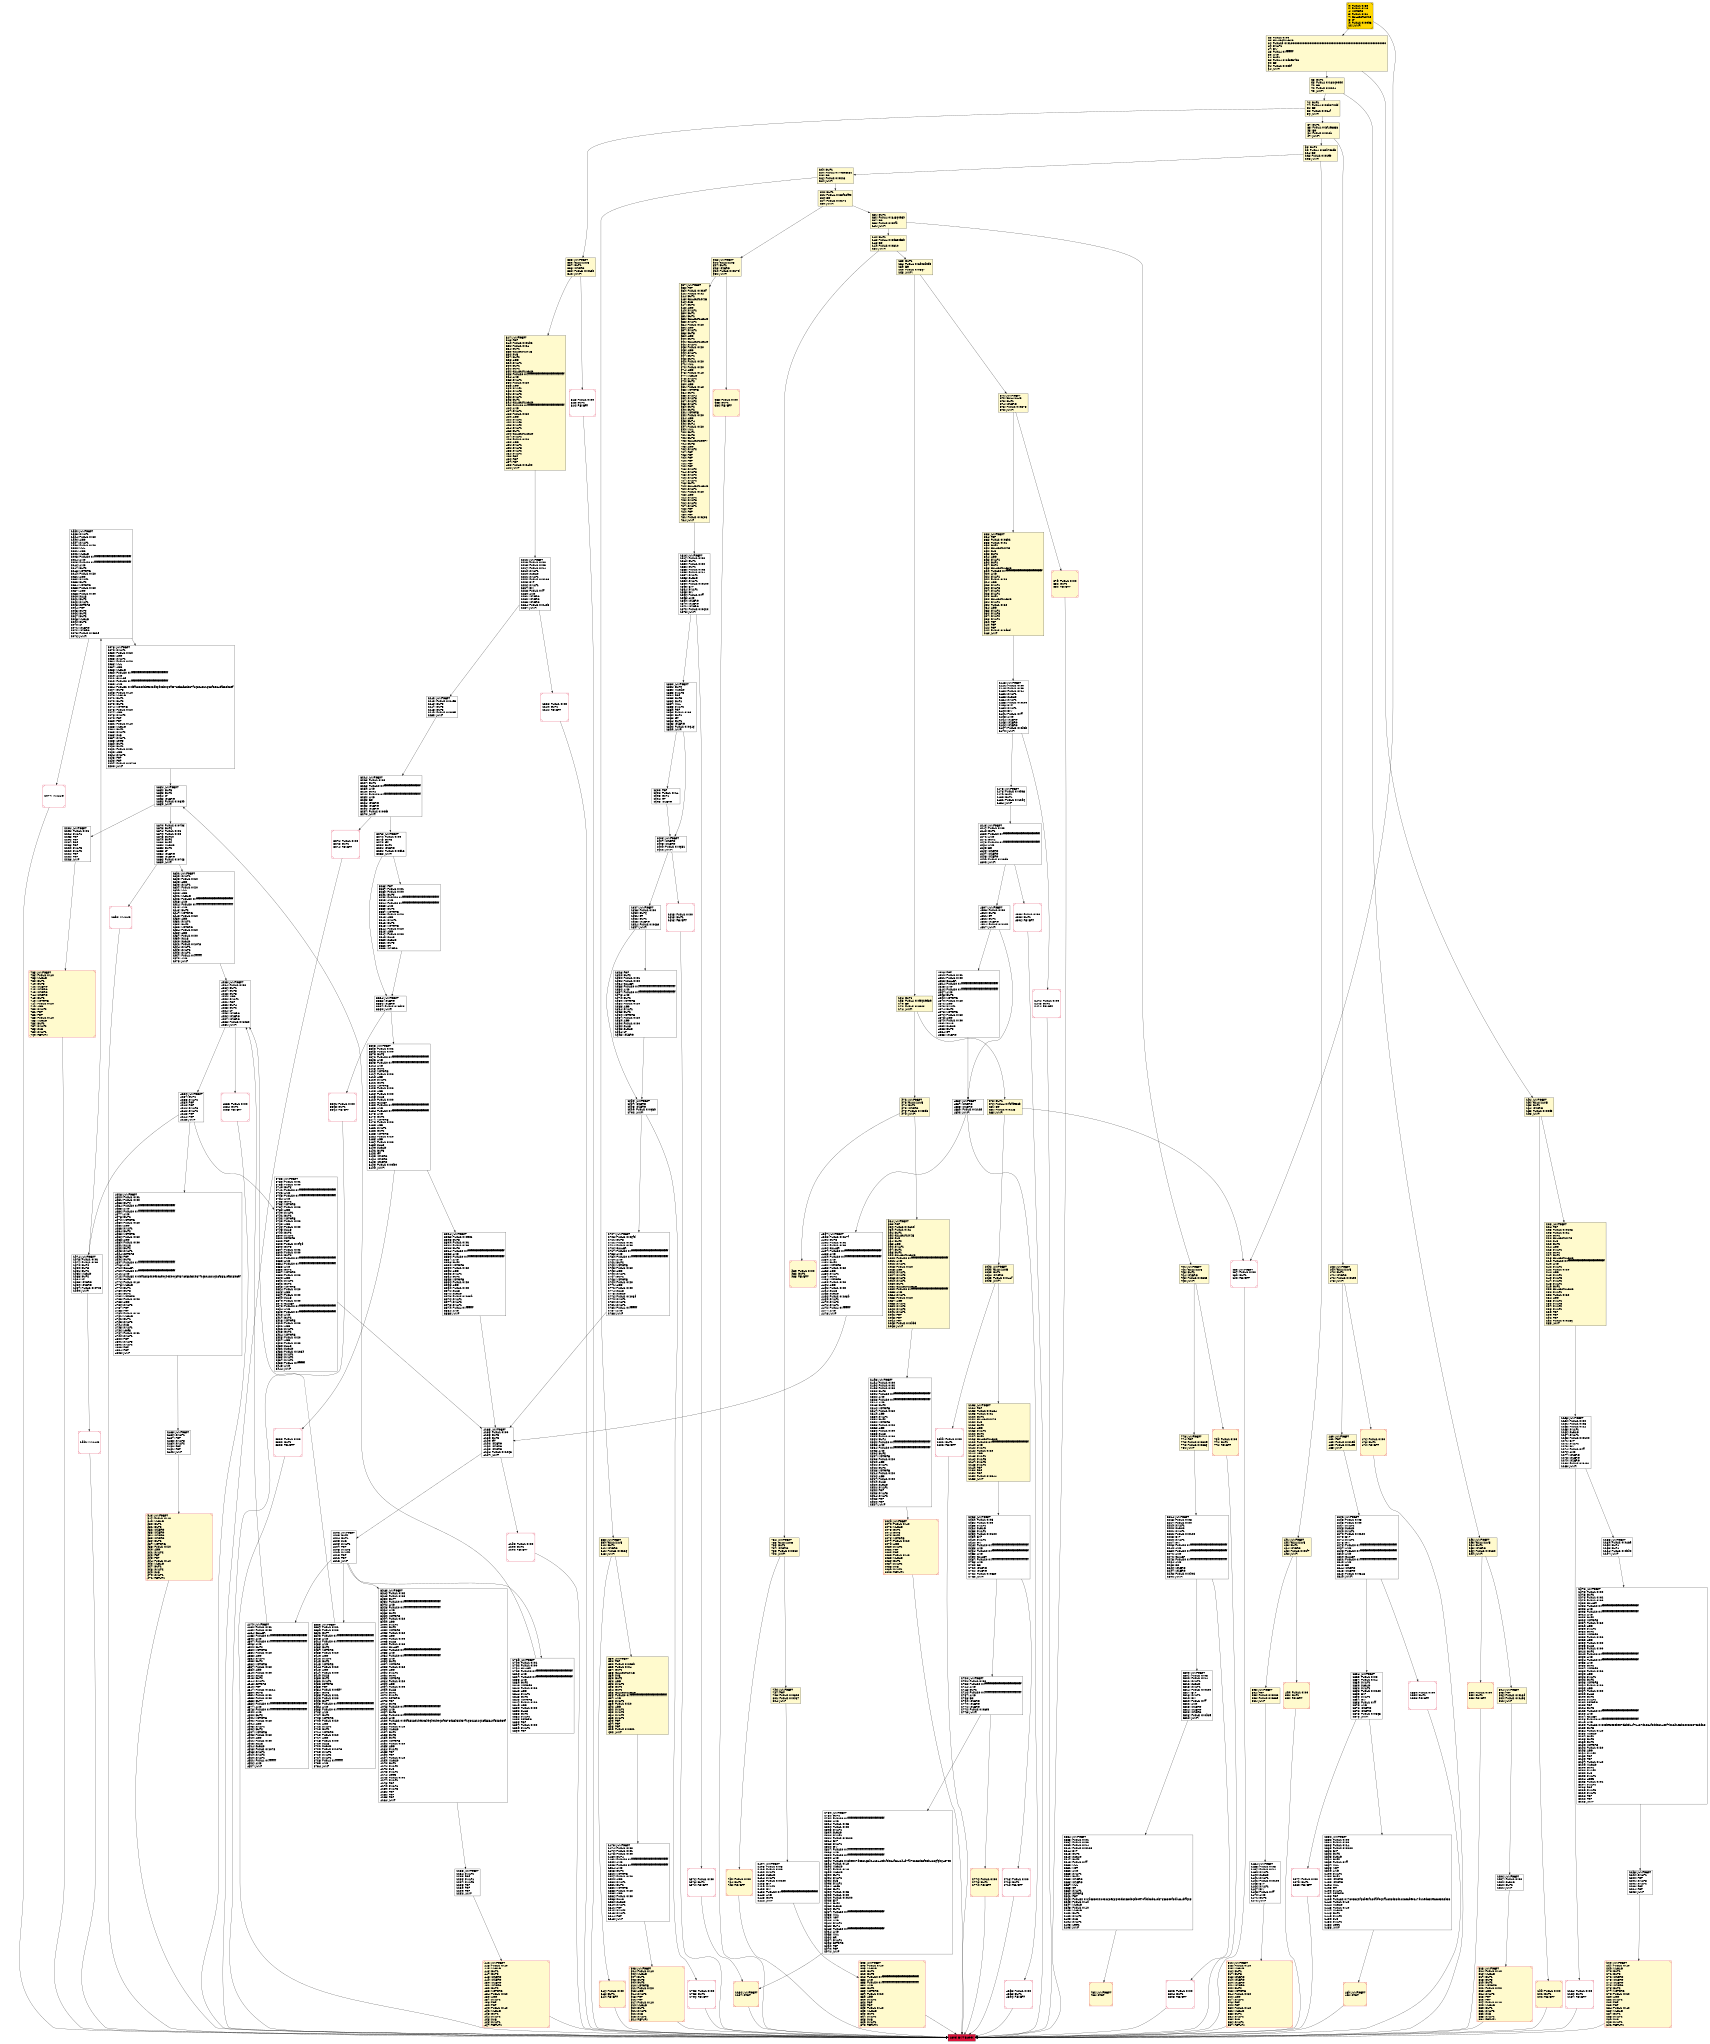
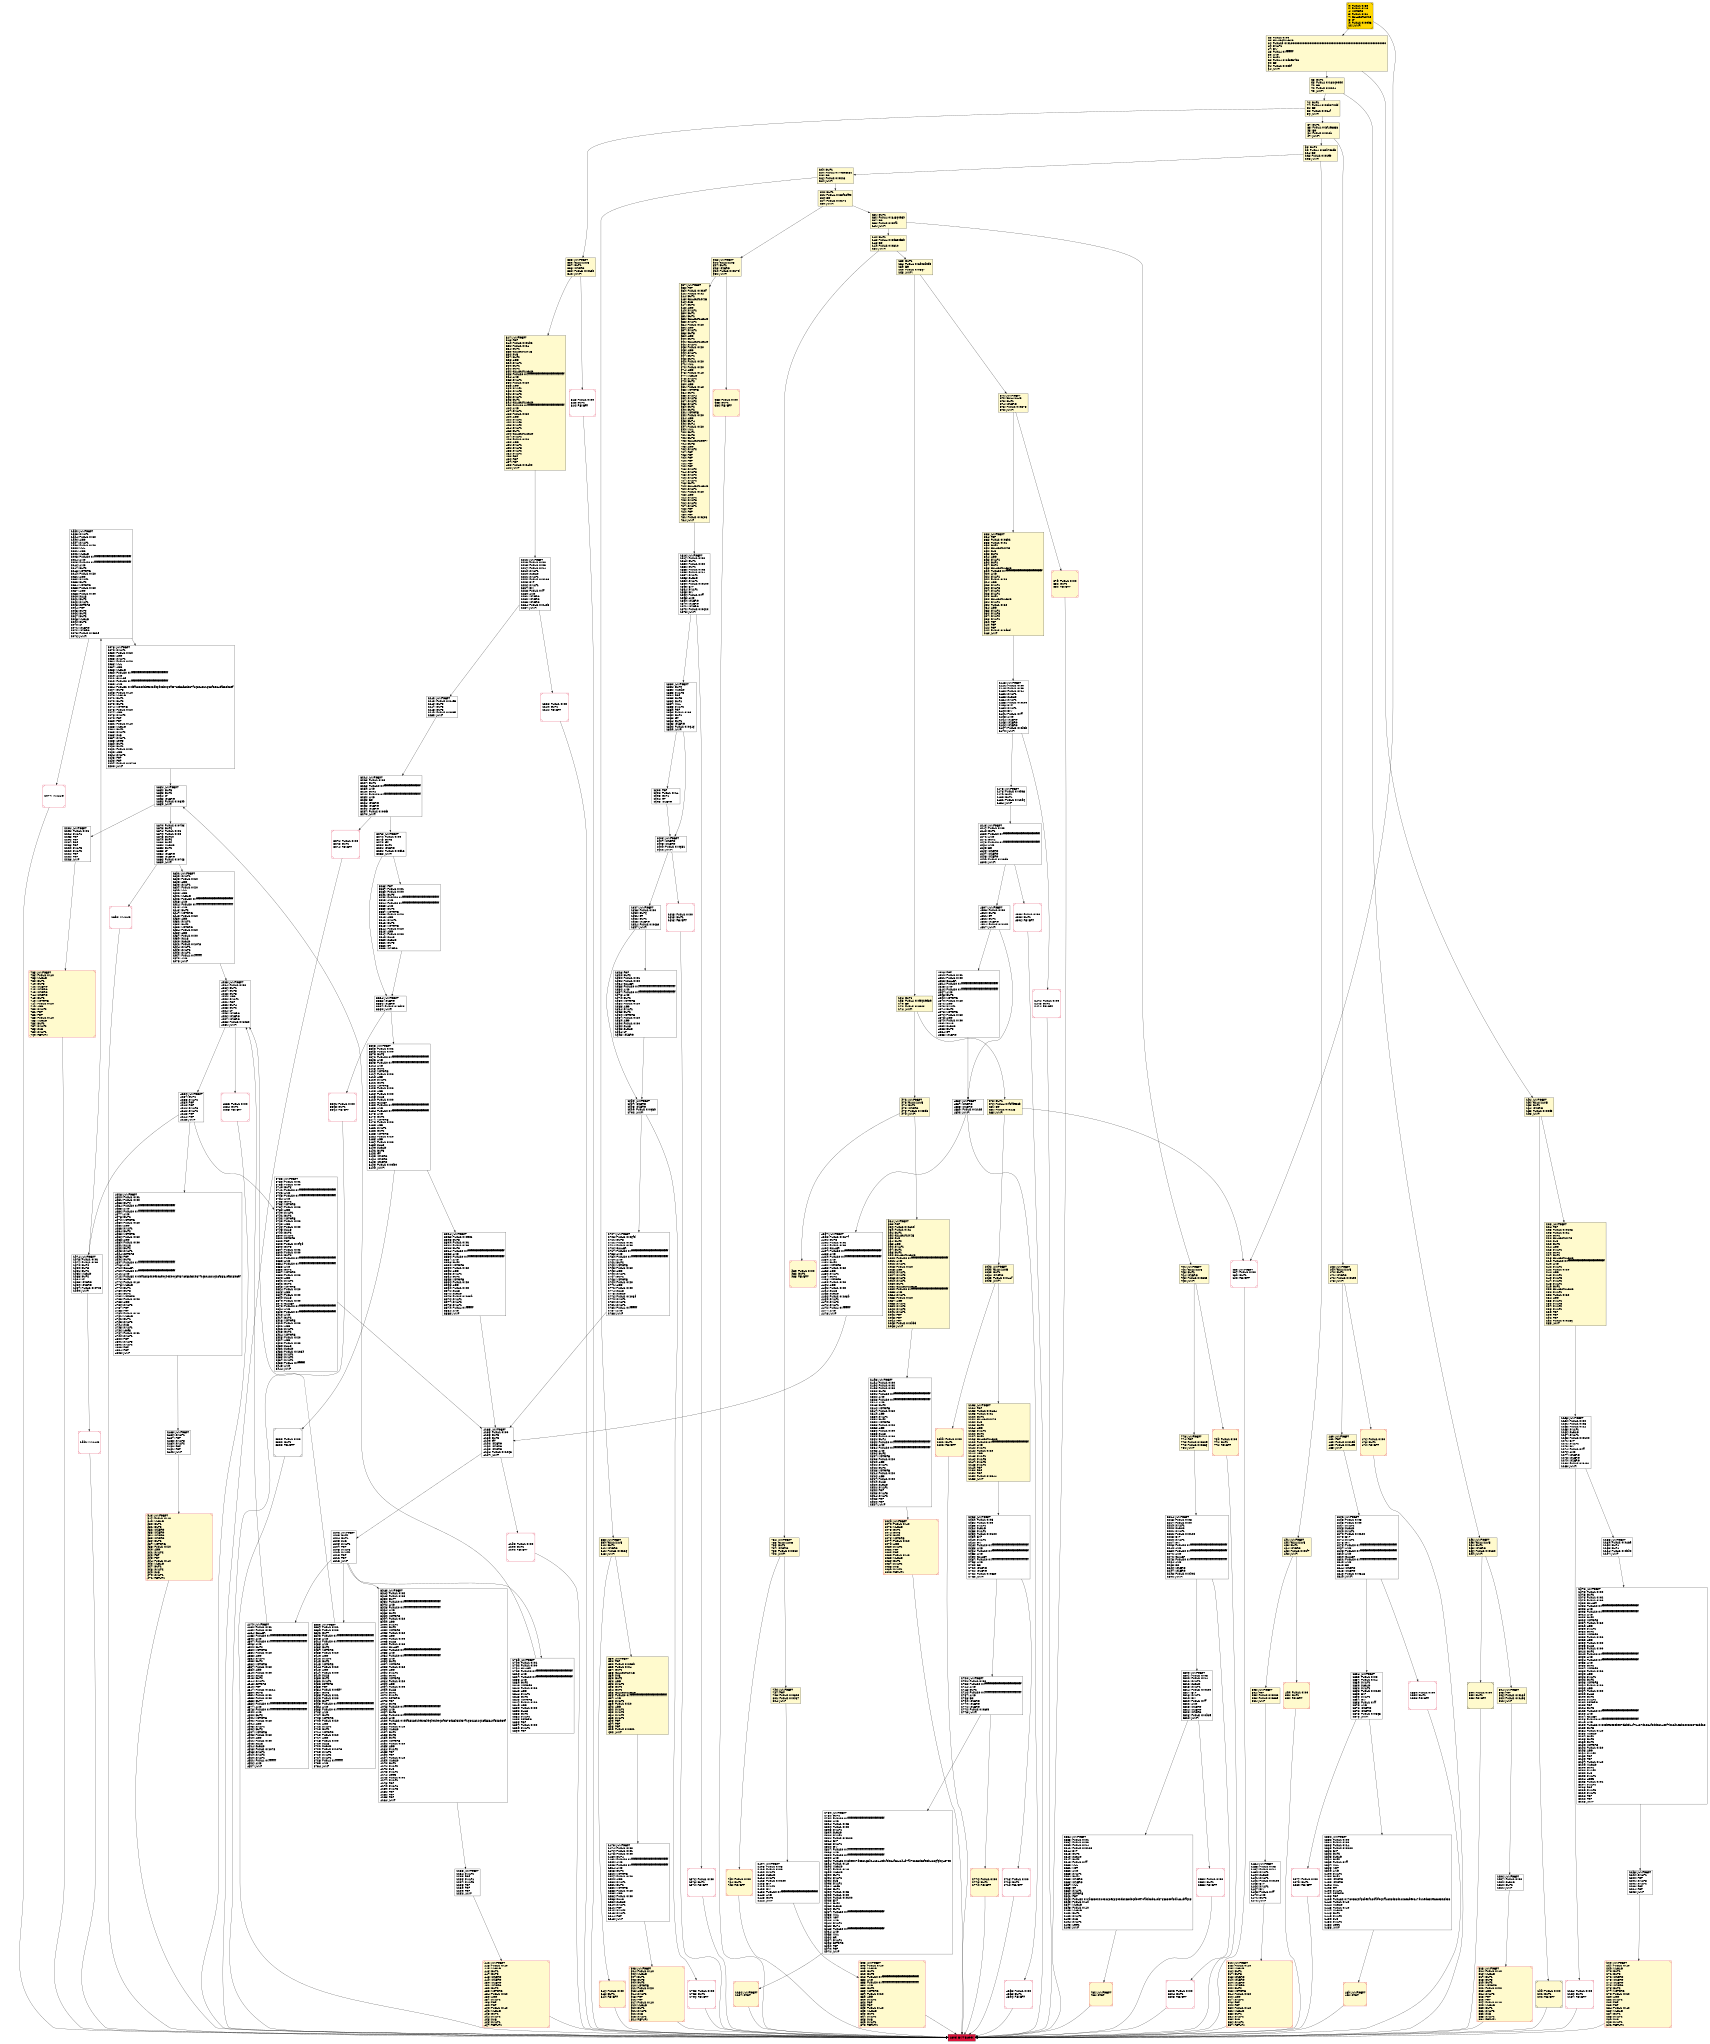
(288, 1442) -> (288, 1442)
(949, 1442) -> (949, 1442)
(1480, 1696) -> (1480, 1696)
none -> (1211, 1882)
(712, 1944) -> (736, 2029)
(1549, 1994) -> (1549, 1994)
none -> (1046, 2031)
